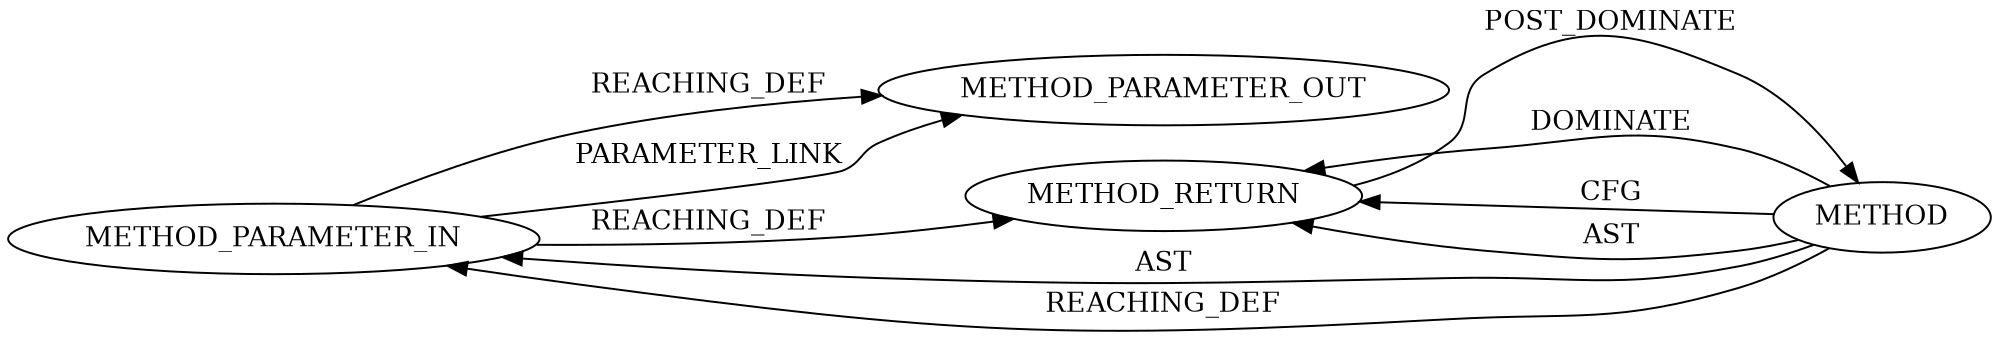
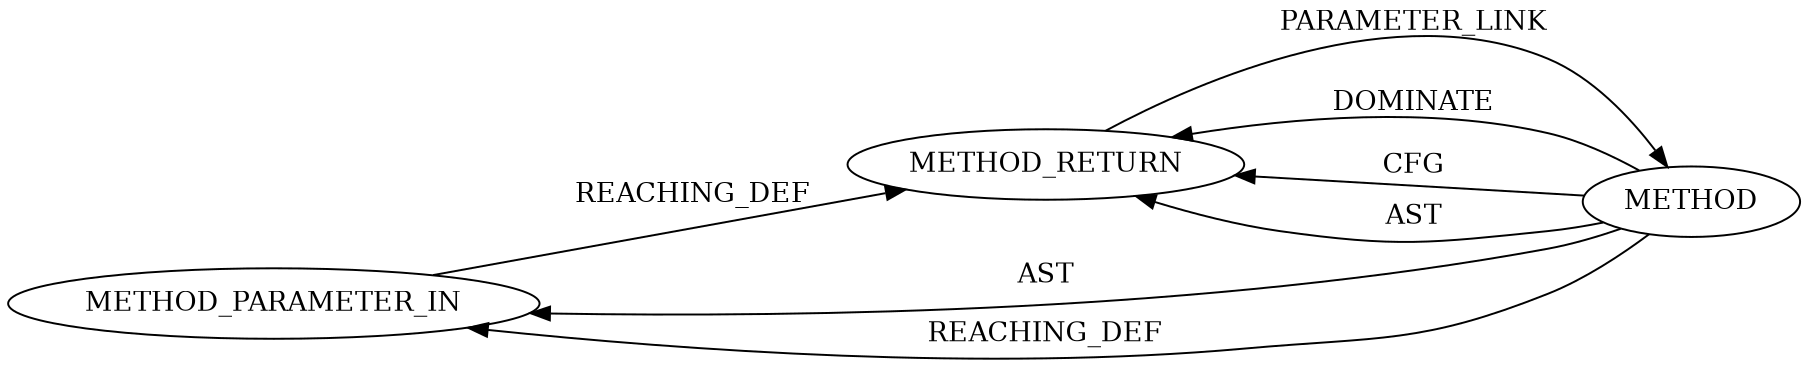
(1611, 23) -> (1414, 23)
(1164, 90) -> none
